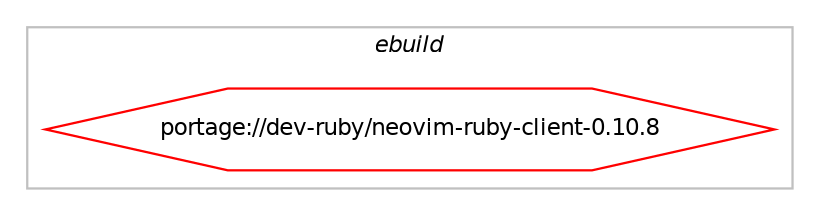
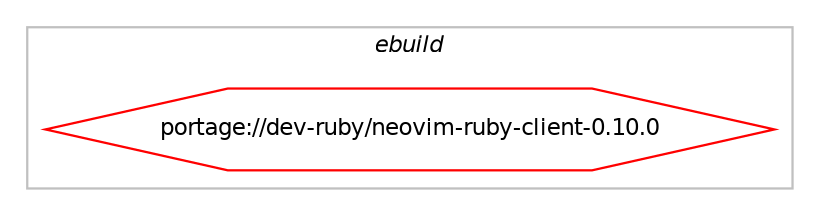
(410, 129) -> (410, 129)
